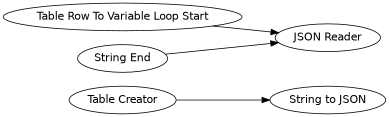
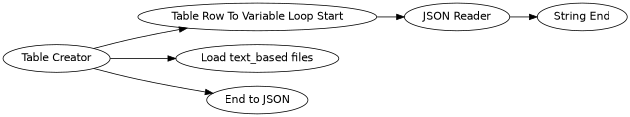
none -> (136, 38)
(218, 49) -> (520, 17)
none -> (257, 58)
(328, 100) -> (257, 100)
